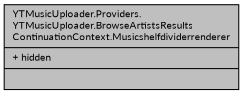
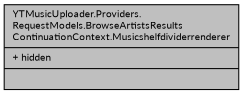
(103, 26) -> (98, 26)
